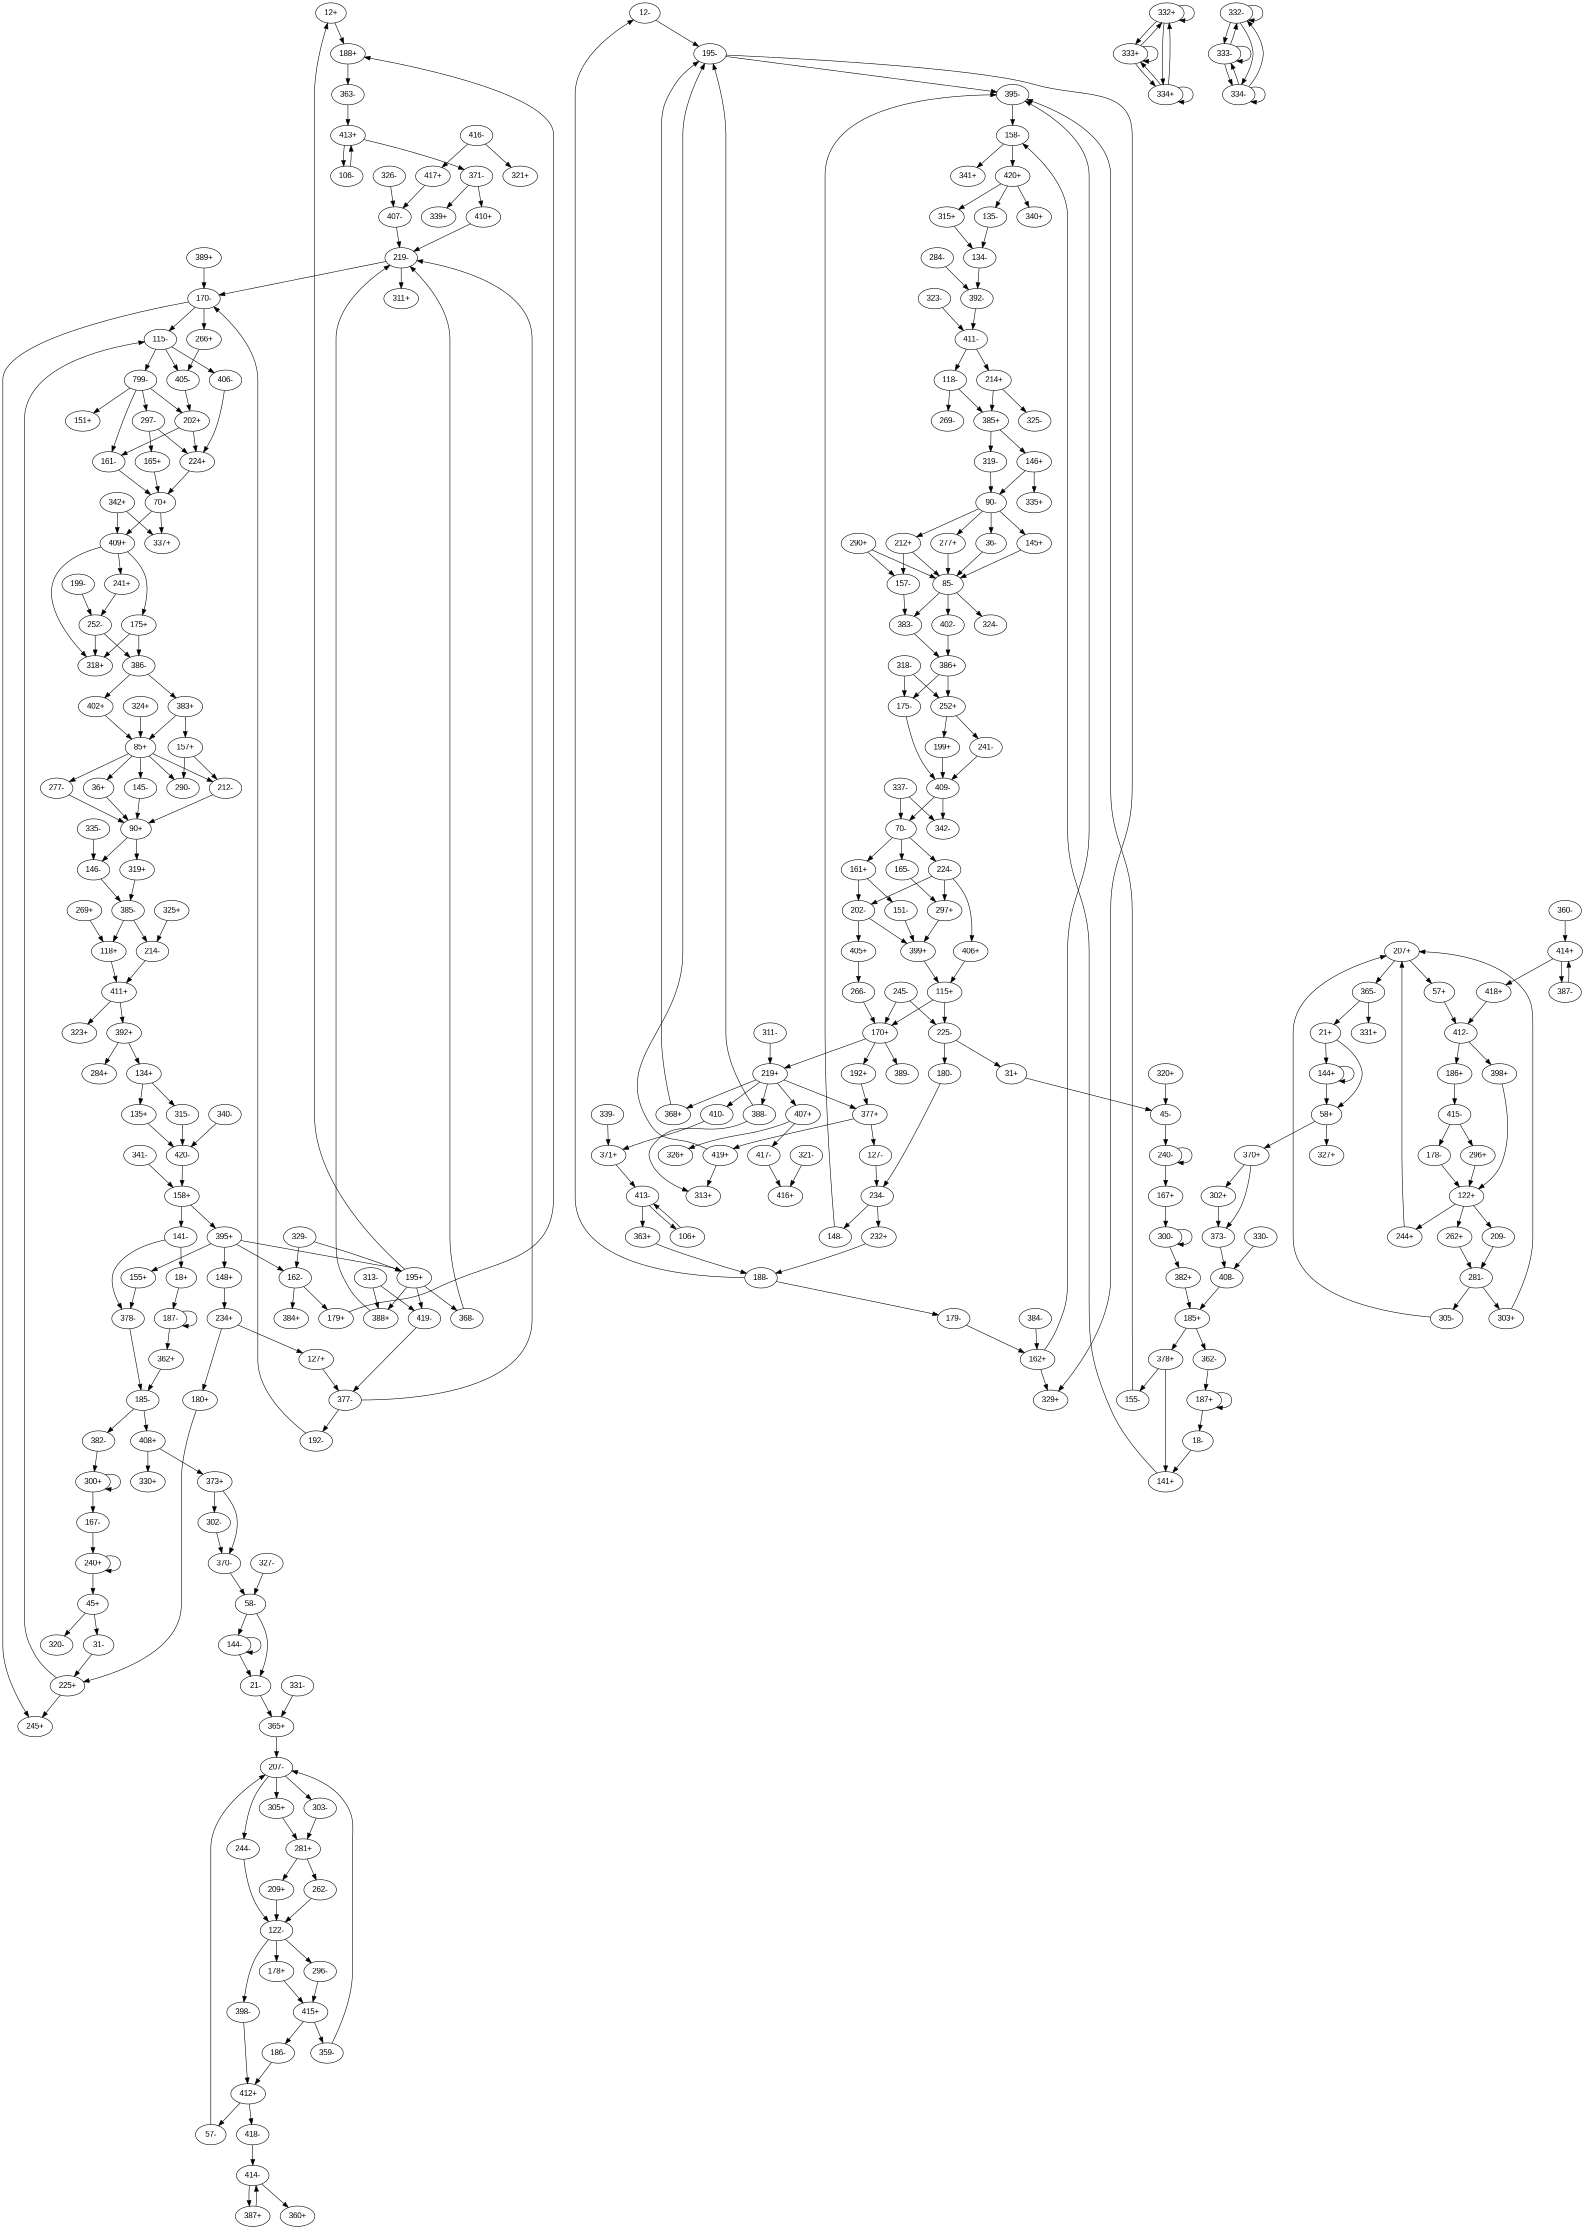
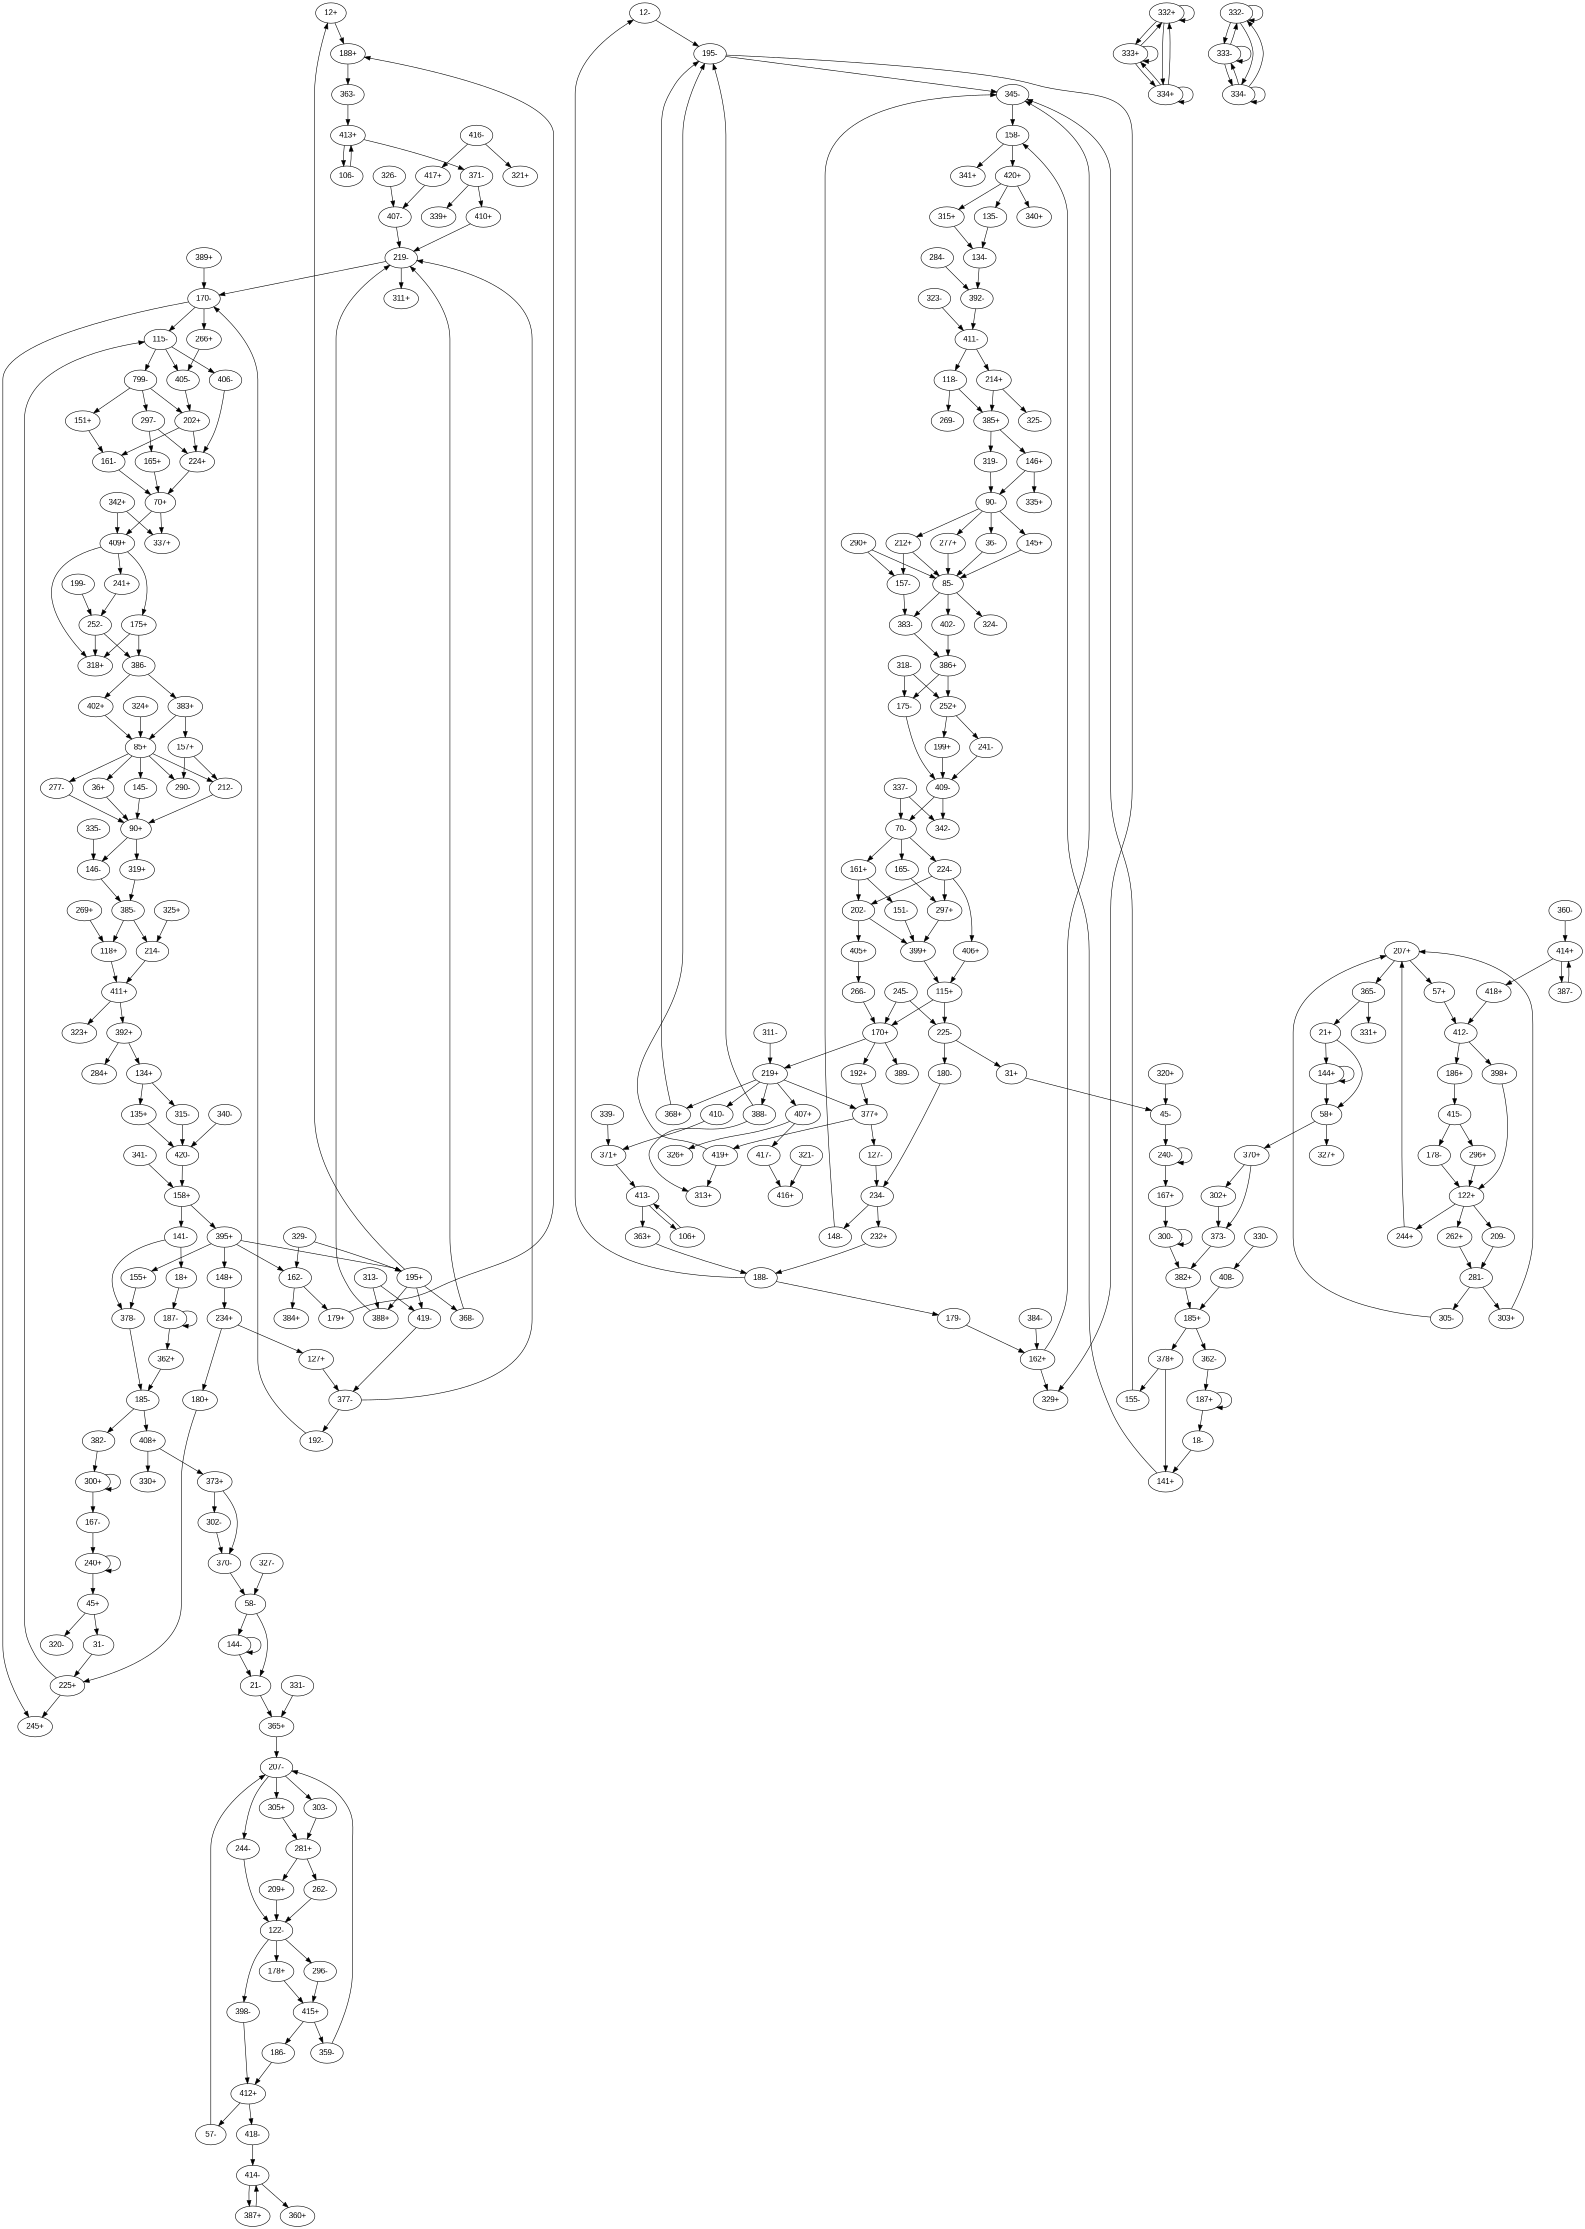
(1013, 95) -> (1013, 95)
(124, 418) -> (94, 439)
(1222, 1255) -> (1203, 1255)
